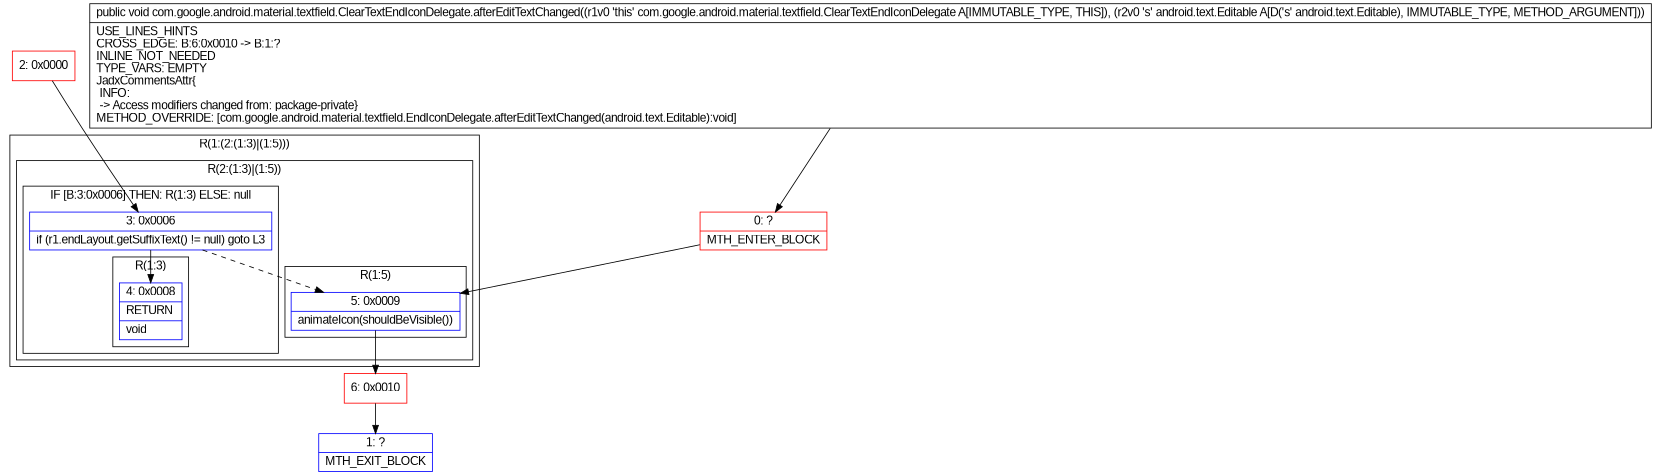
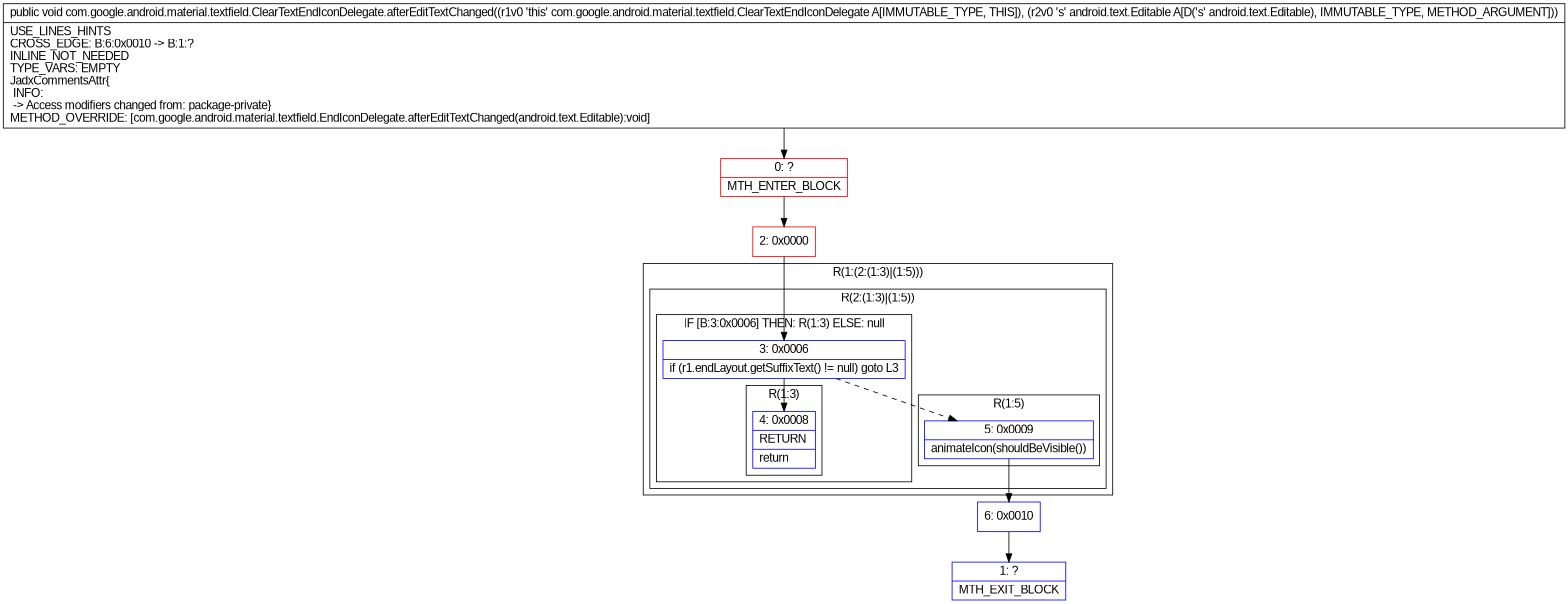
(584, 268) -> (784, 207)
(136, 330) -> (774, 458)
(376, 388) -> (1009, 517)
